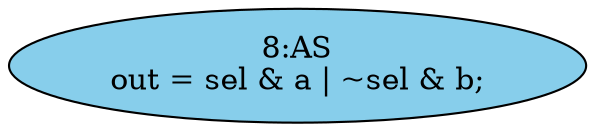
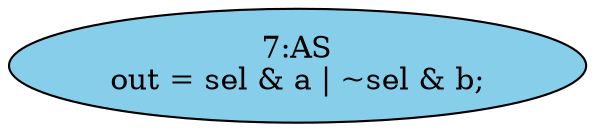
(298, 66) -> (298, 66)
